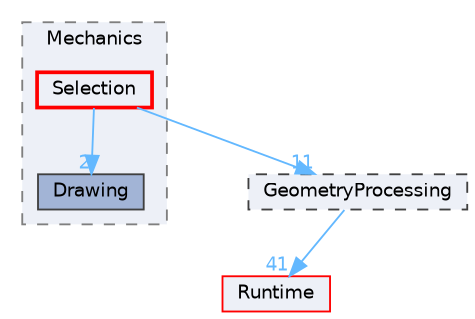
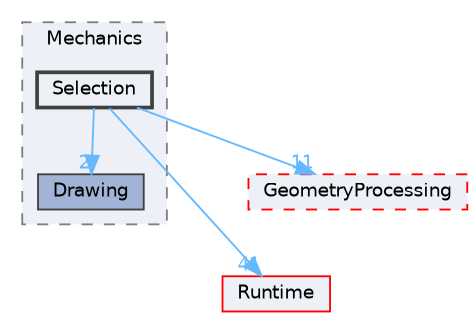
(95, 90) -> (95, 90)
(358, 192) -> (358, 192)
(323, 236) -> (179, 185)
